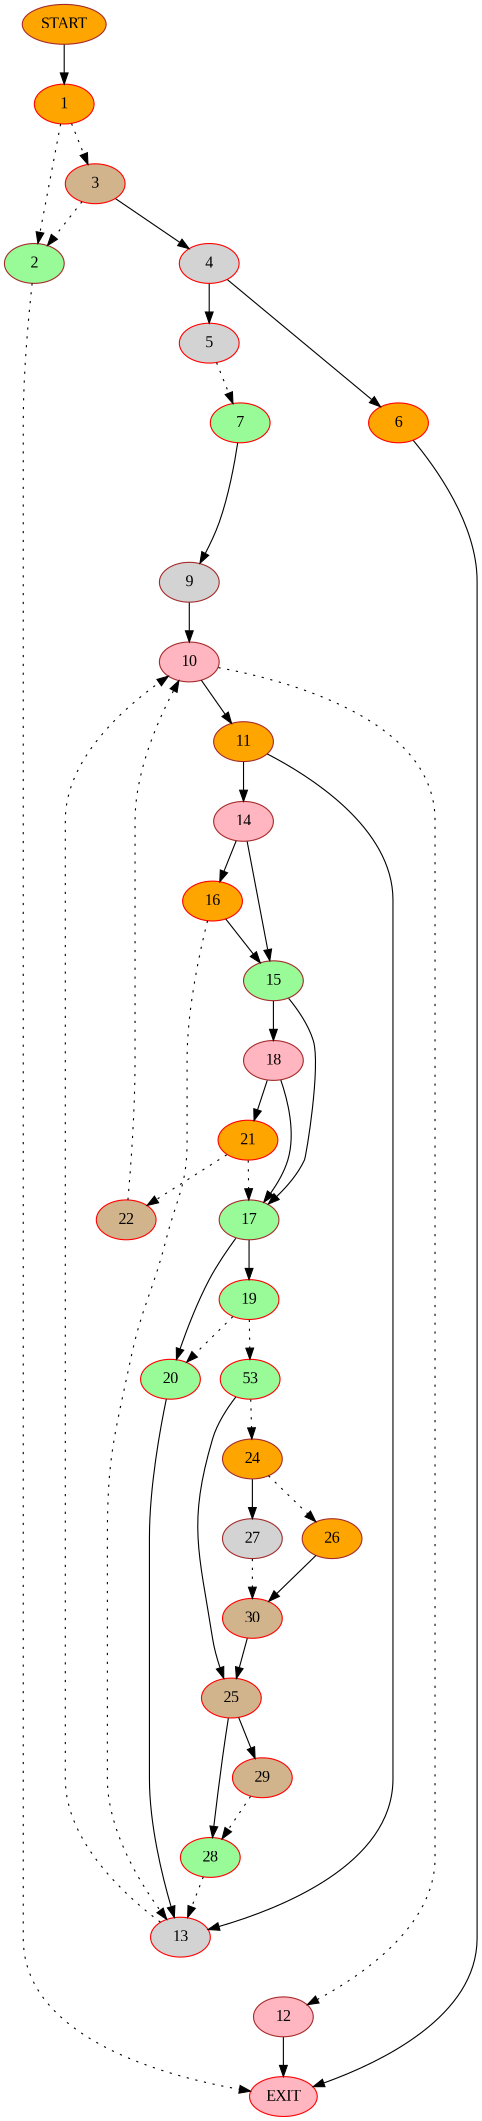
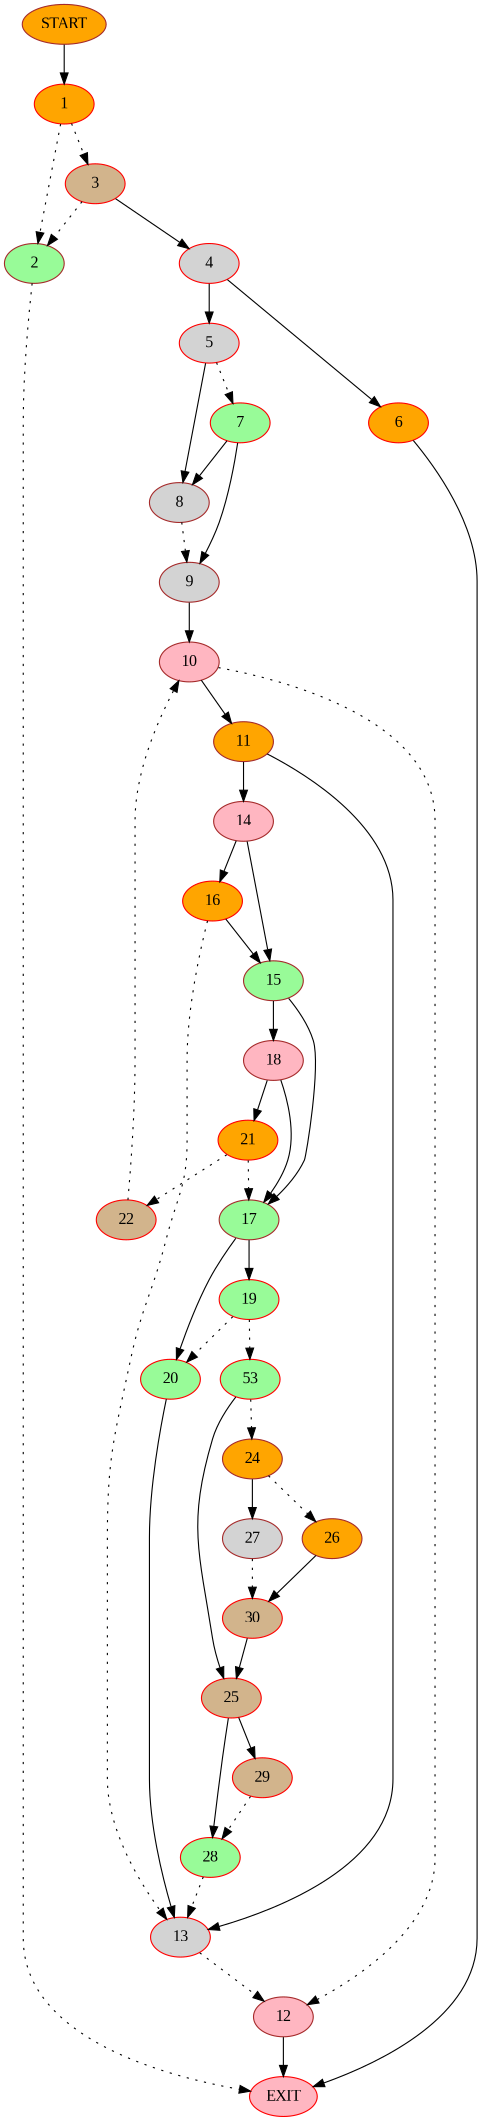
none -> (179, 503)
(65, 1302) -> (227, 1974)
